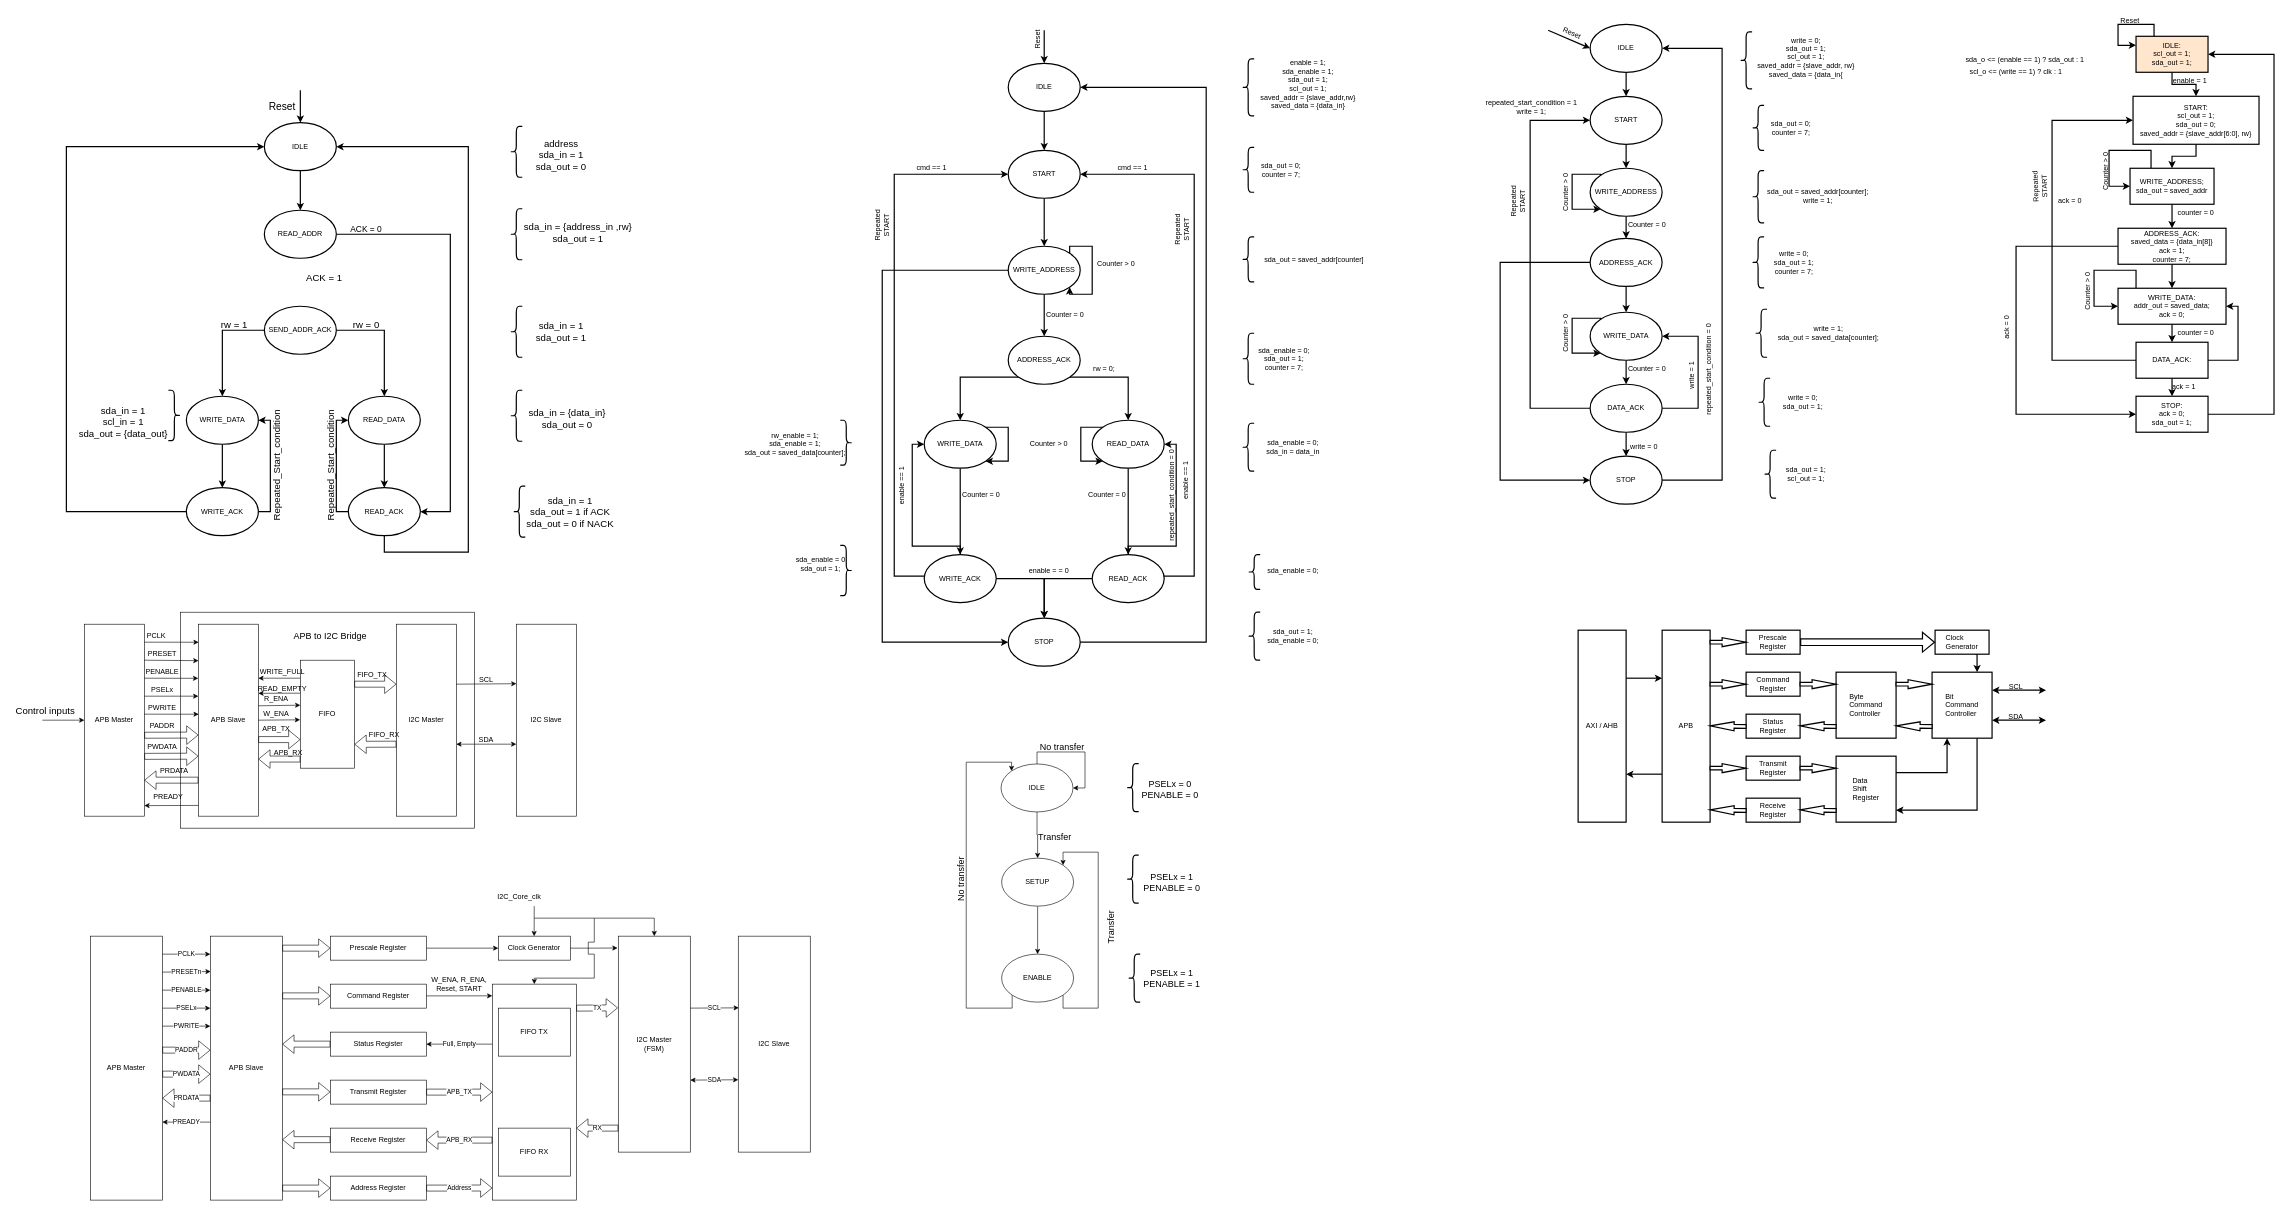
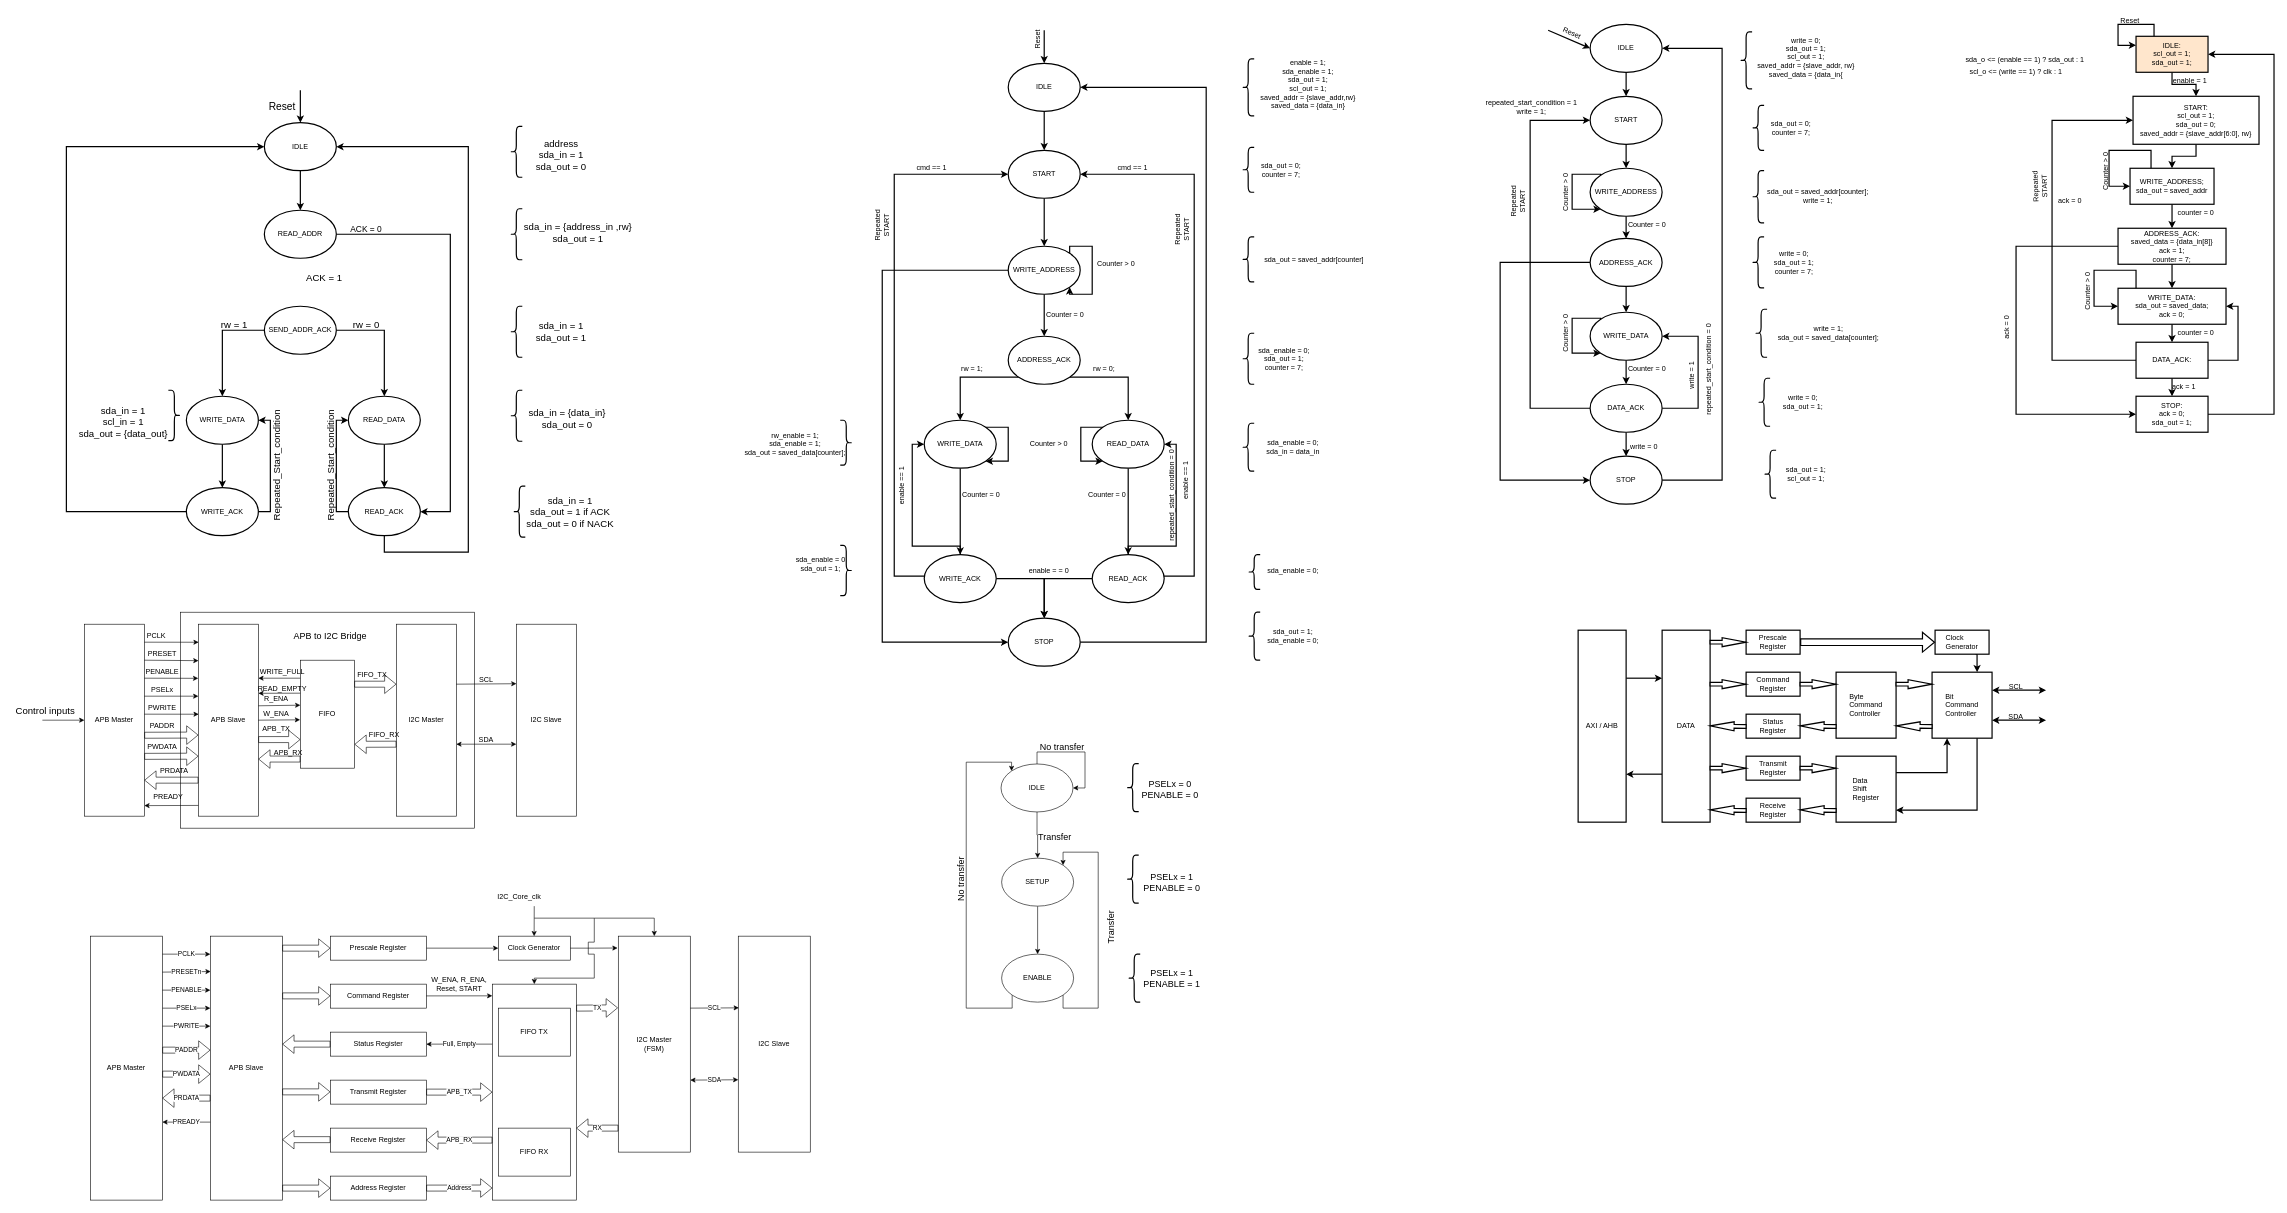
(2172, 306) -> (2172, 306)
none -> (972, 369)
(1686, 726) -> (1686, 726)
